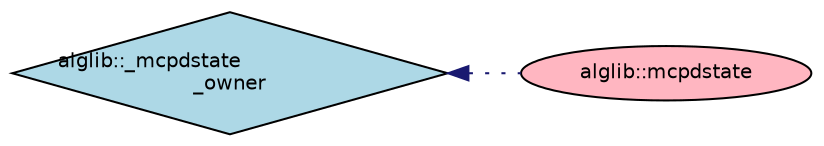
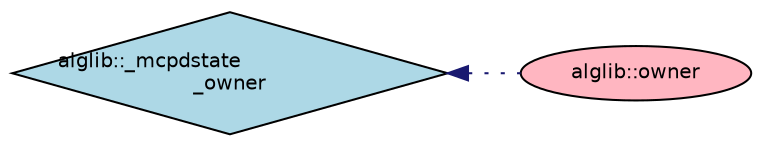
(666, 73) -> (636, 73)
